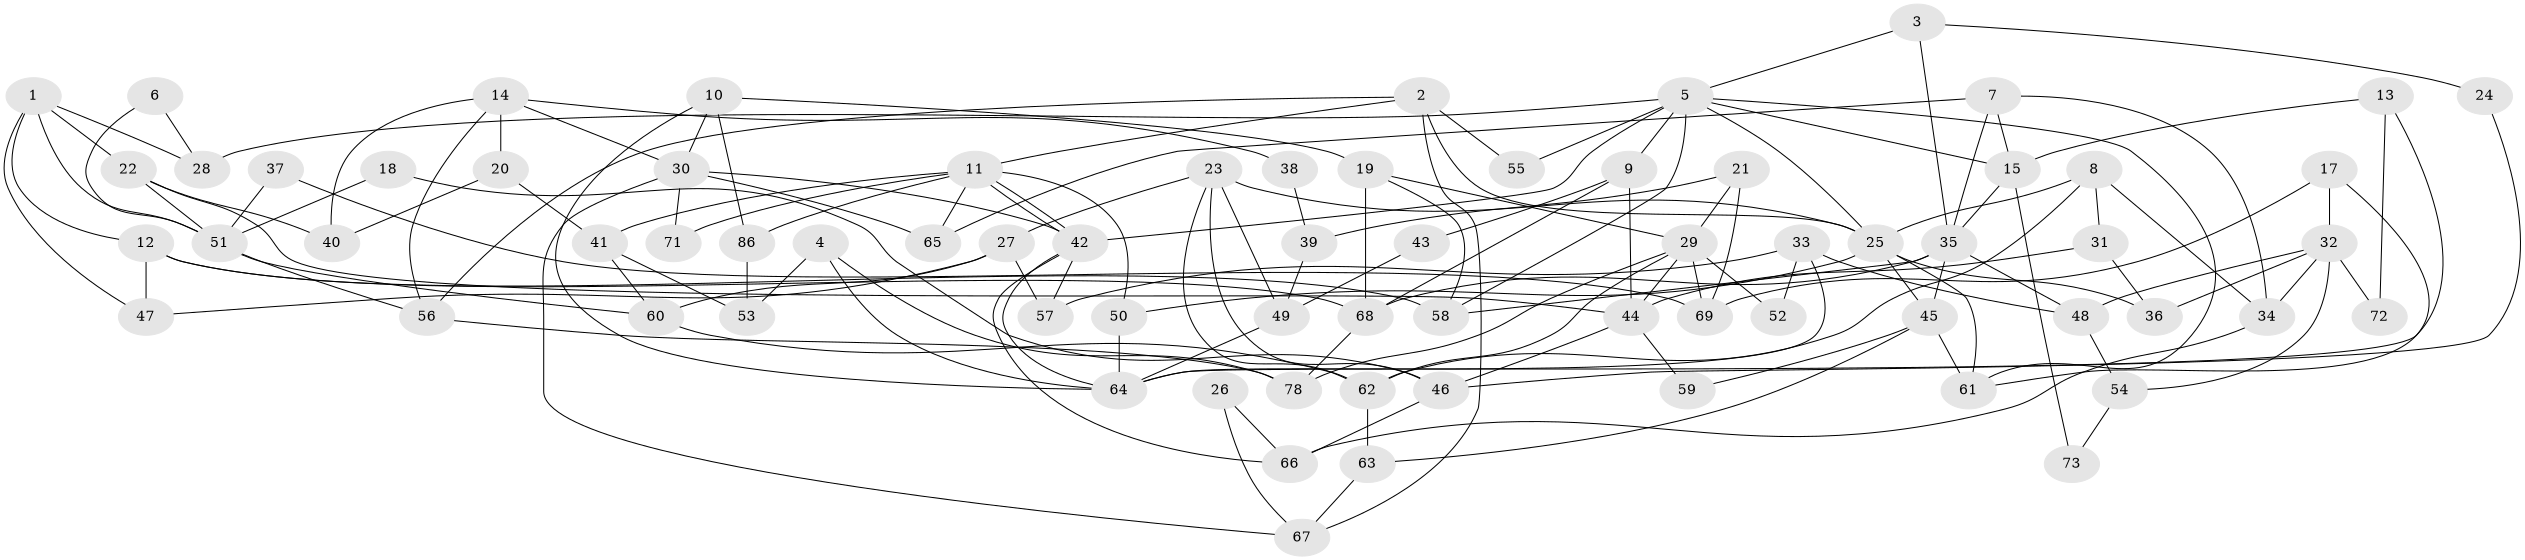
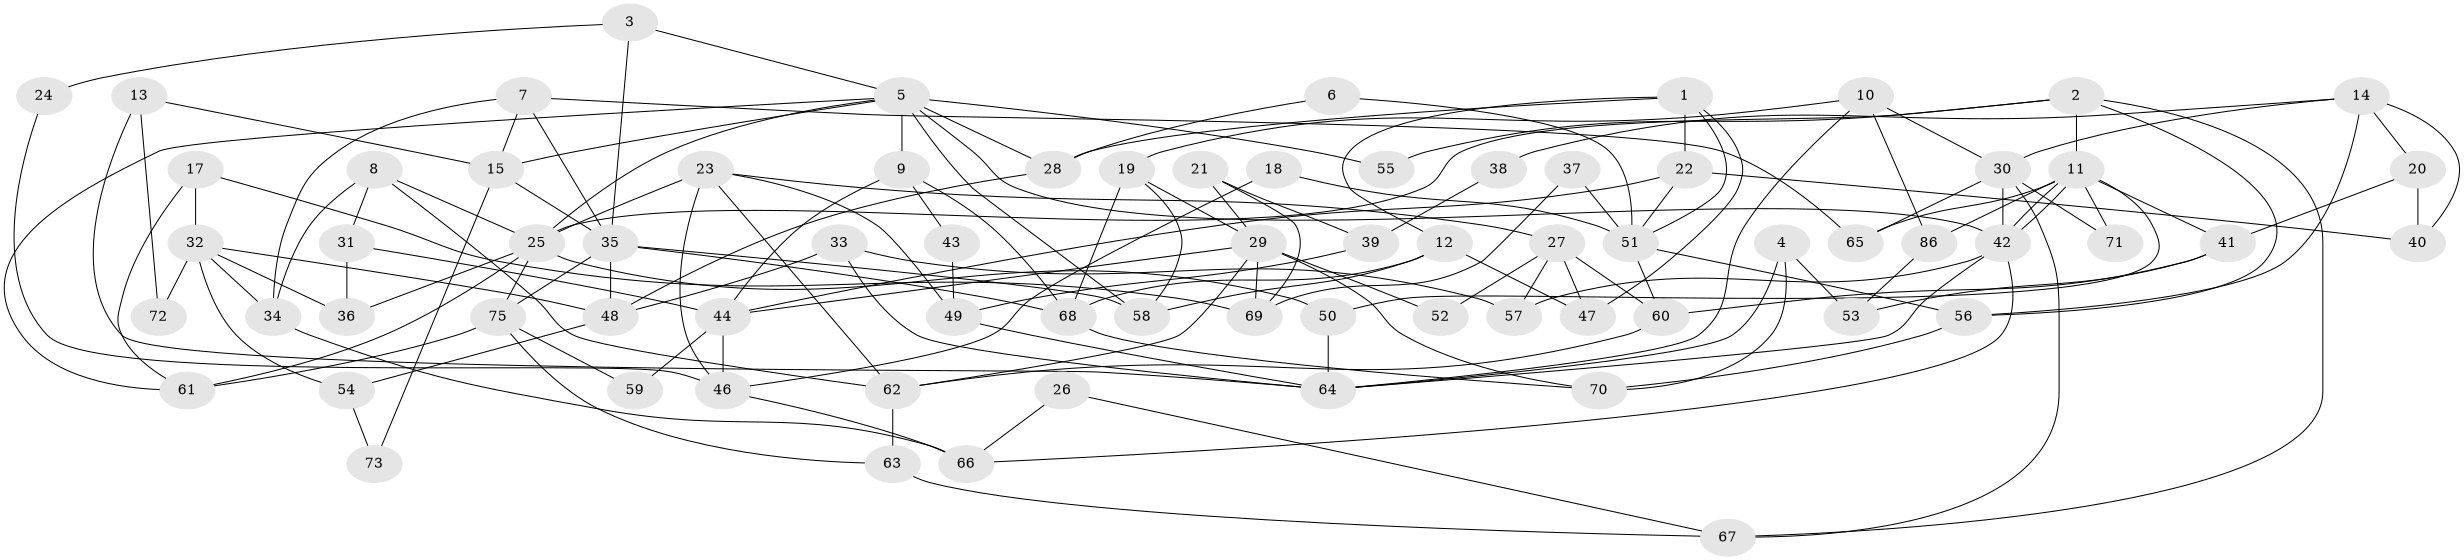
none -> (822, 219)
(1790, 280) -> (1499, 280)
(1930, 317) -> (498, 317)
(1294, 390) -> (1599, 390)
